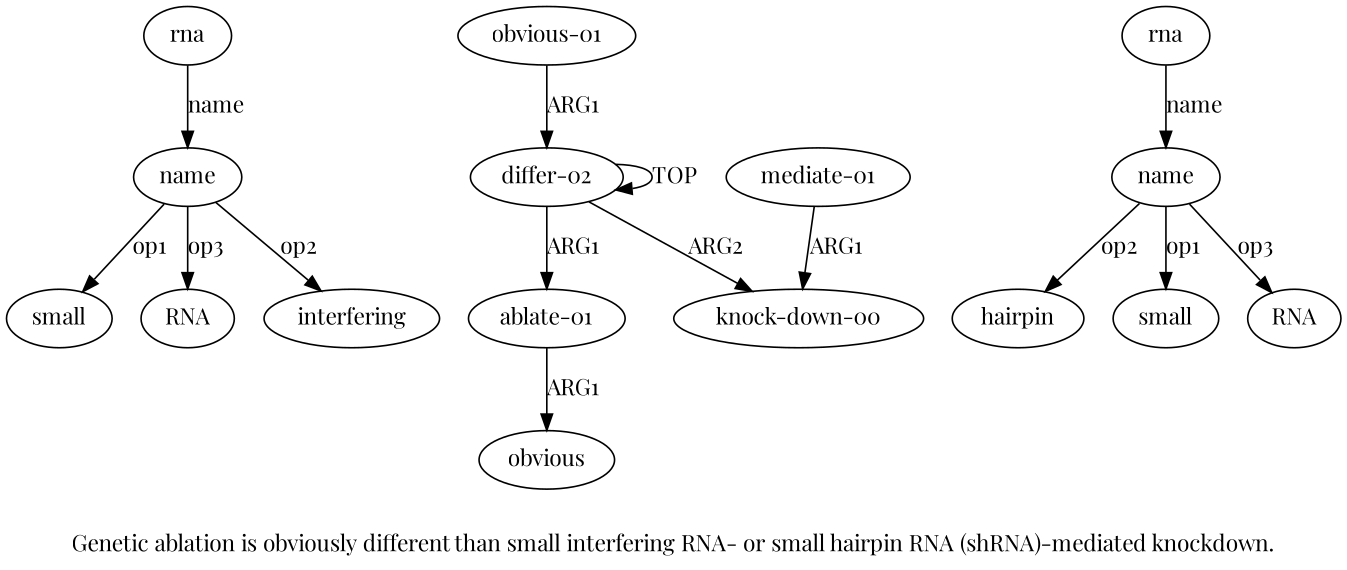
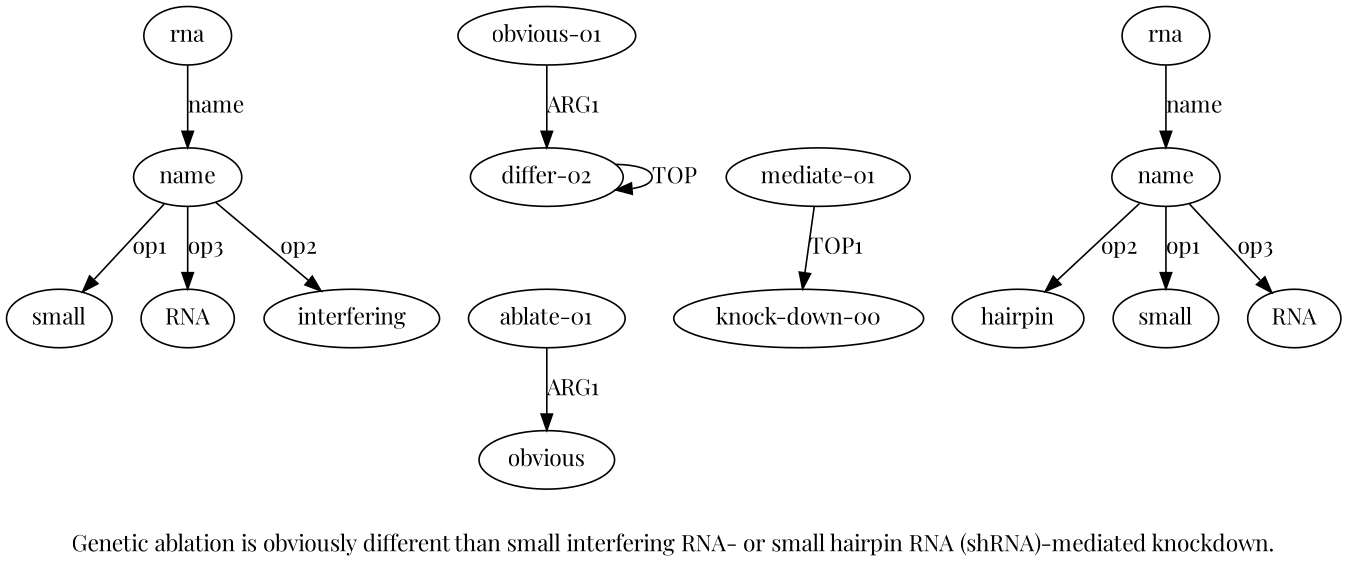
(547, 240) -> none
(663, 243) -> none
(837, 248) -> (837, 248)
